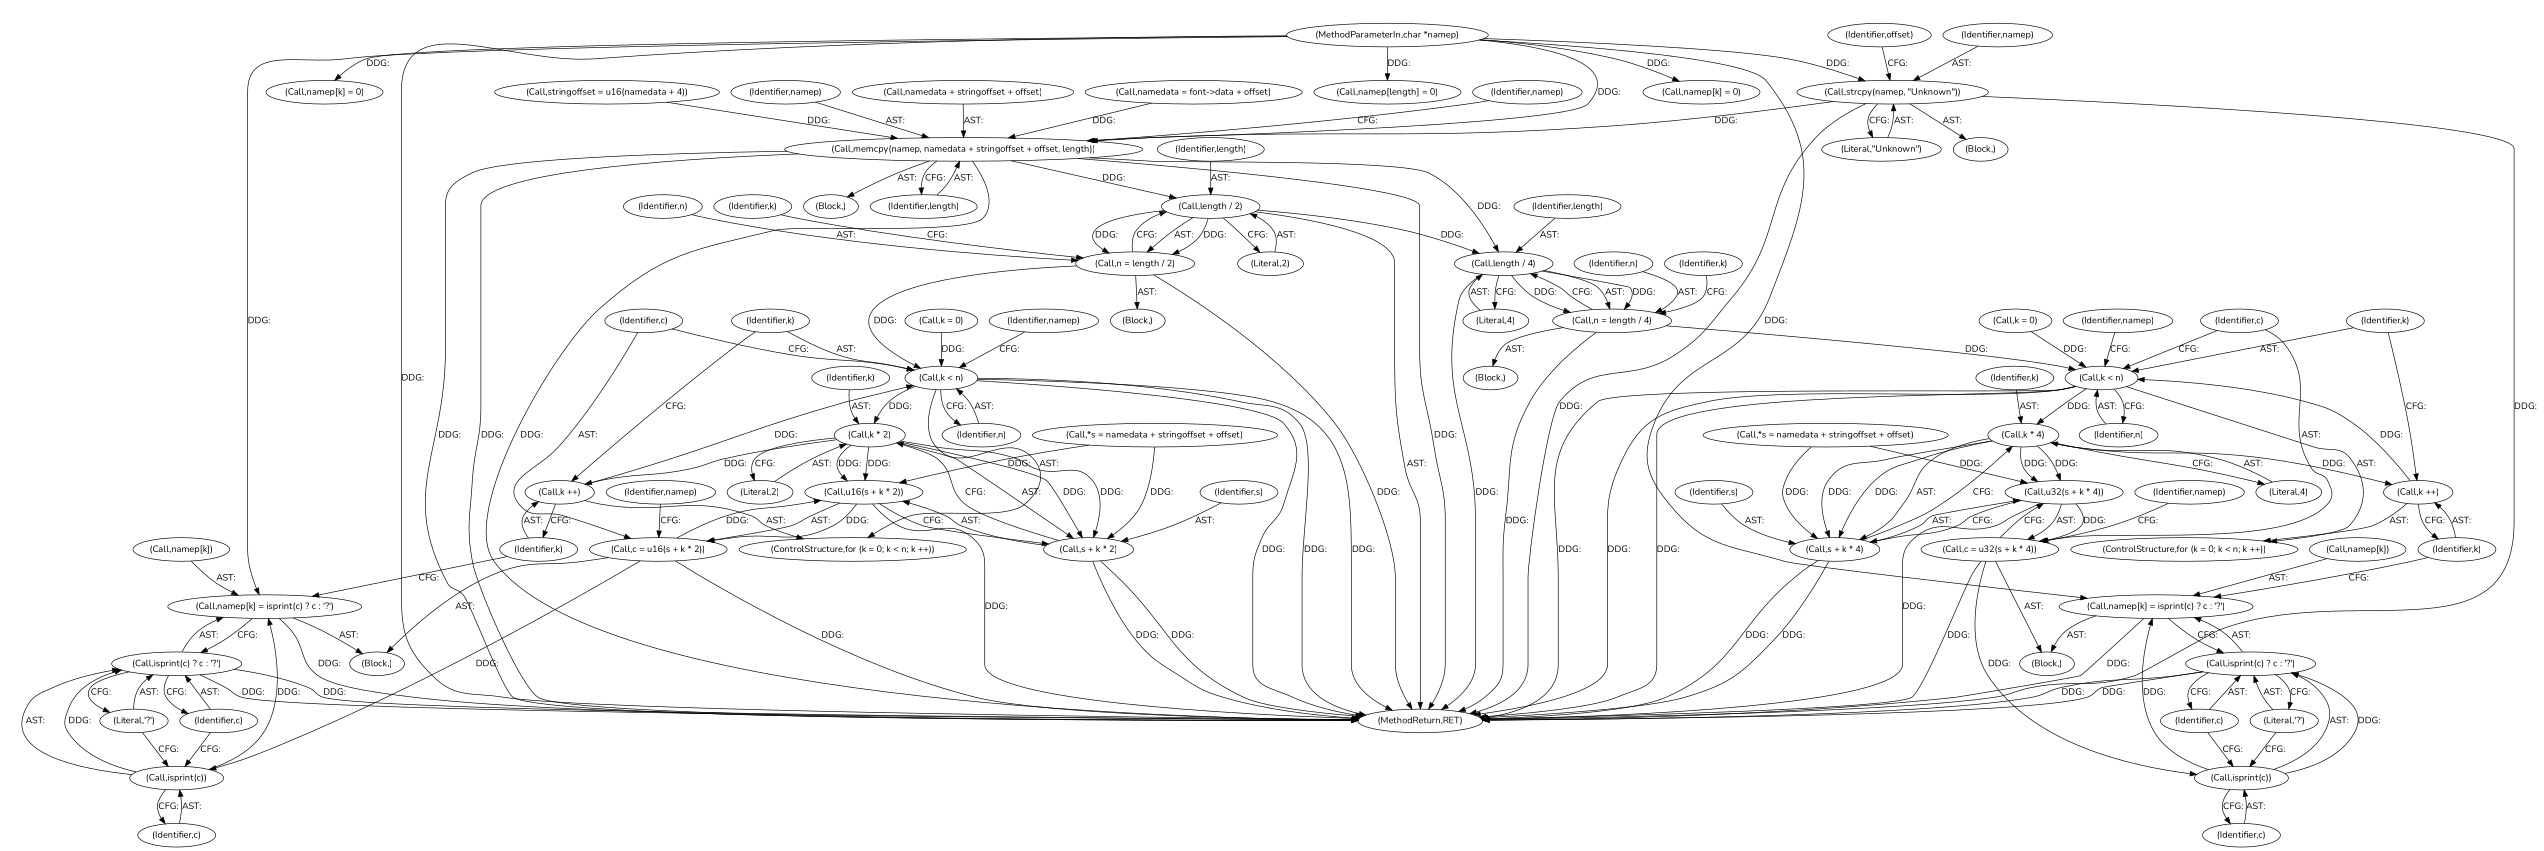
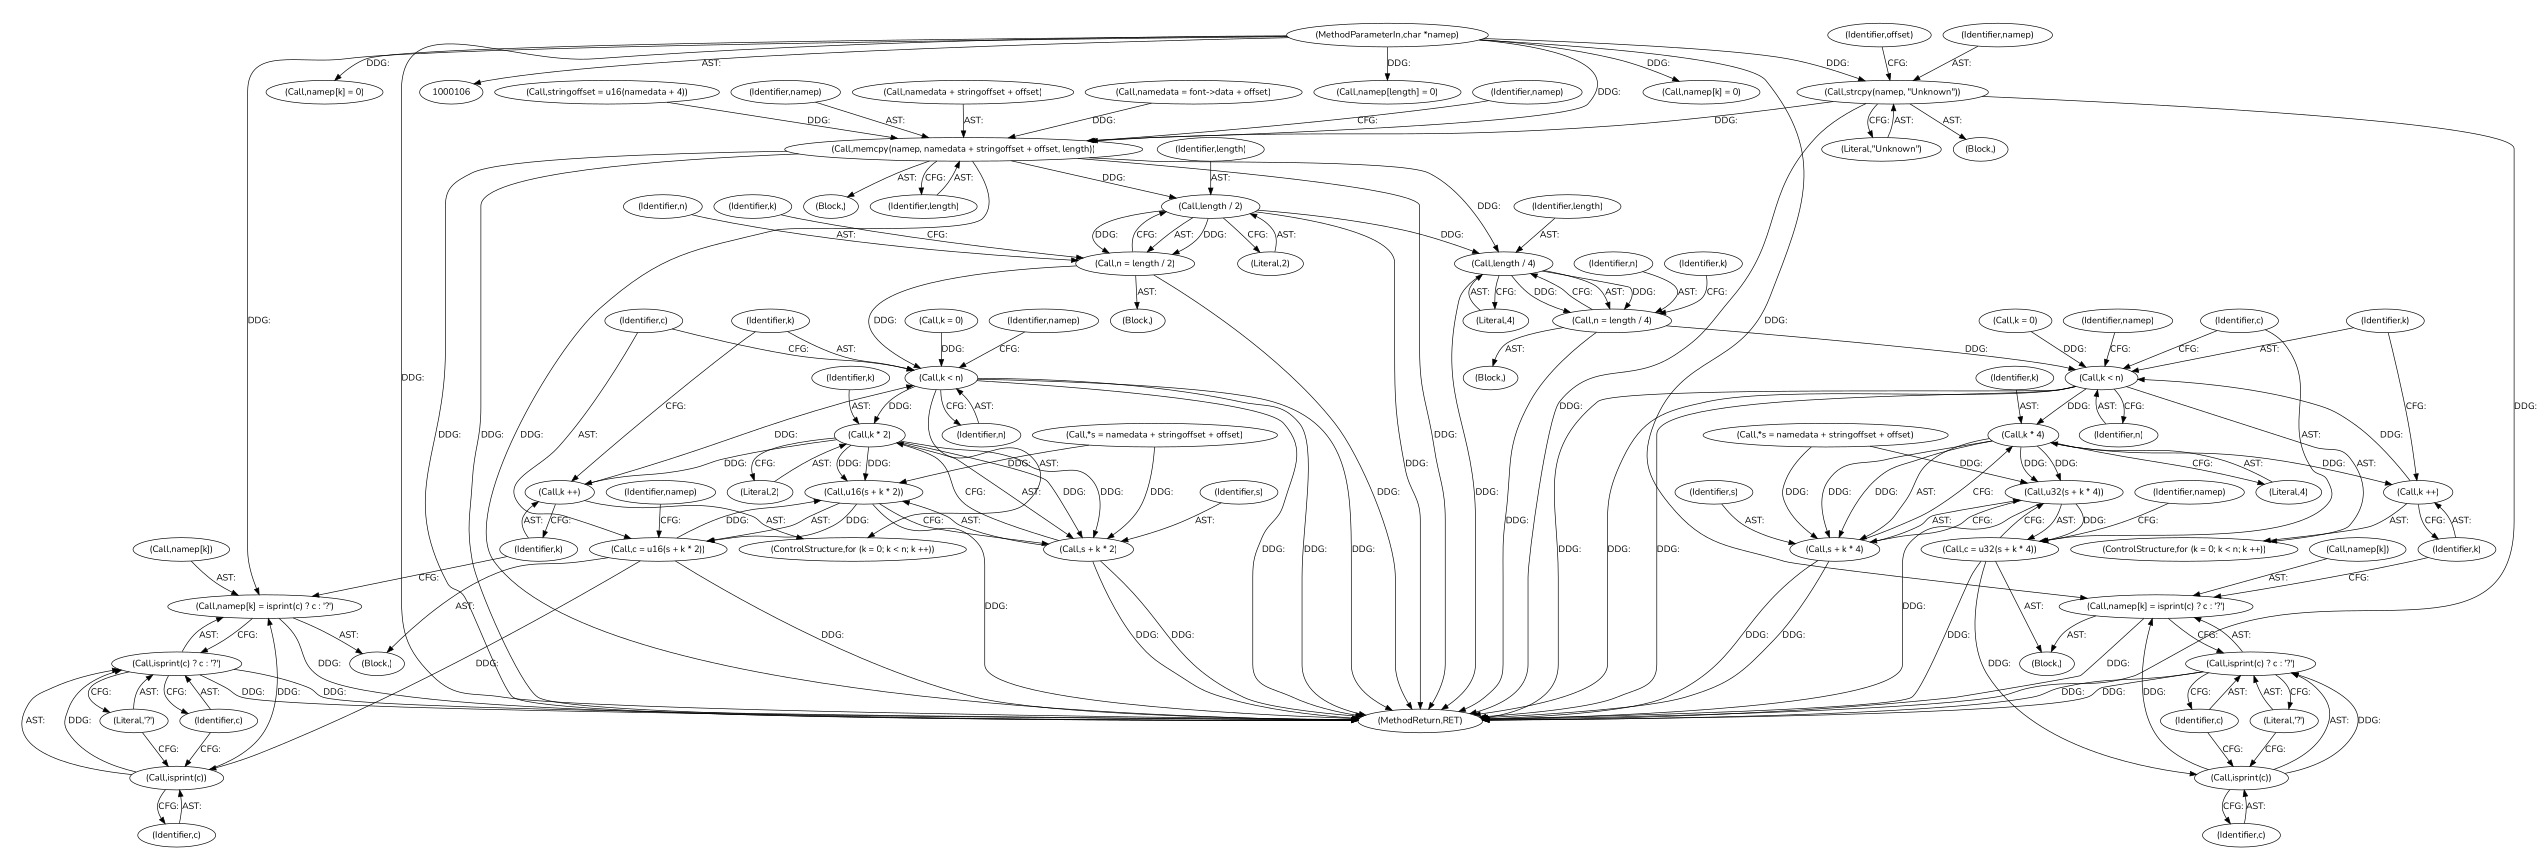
none -> (451, 92)
(1418, 464) -> (1418, 464)
